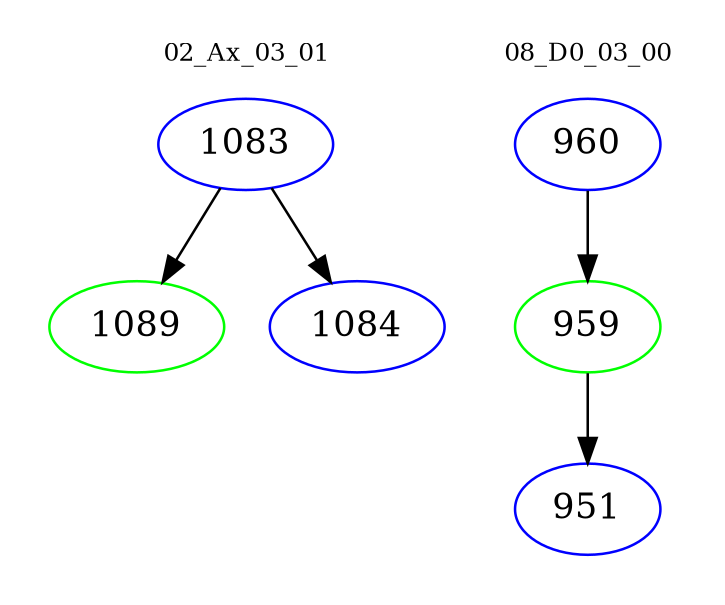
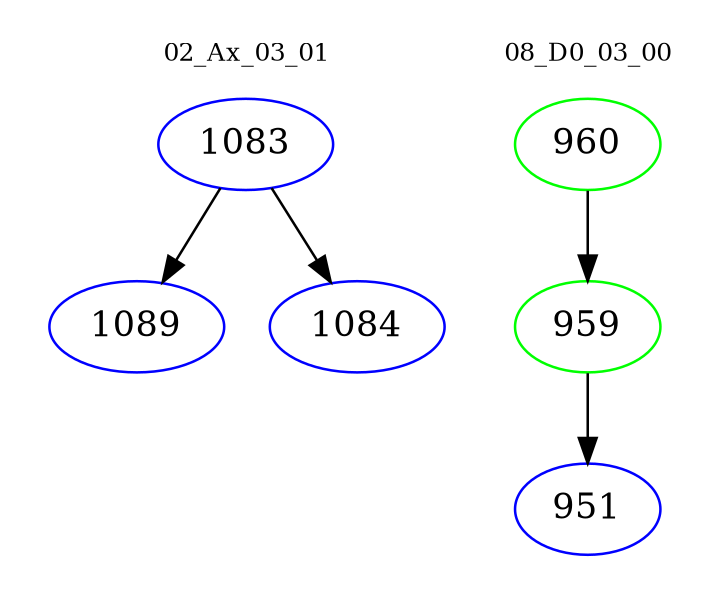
(588, 144) -> (588, 144)
(137, 327) -> (137, 327)
